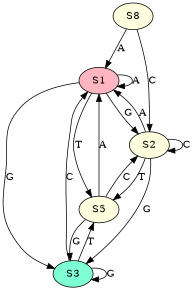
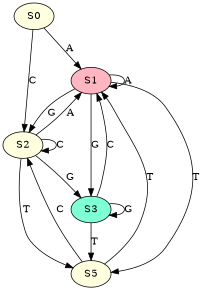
(133, 16) -> (34, 16)
(103, 145) -> (150, 177)
(73, 234) -> none
